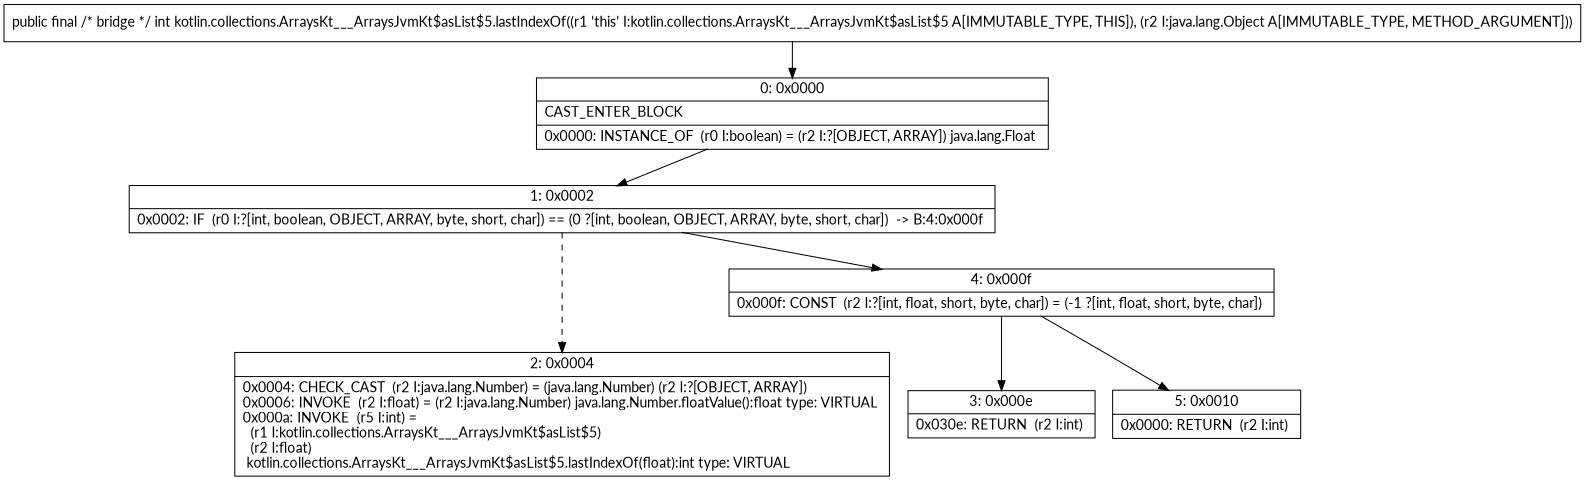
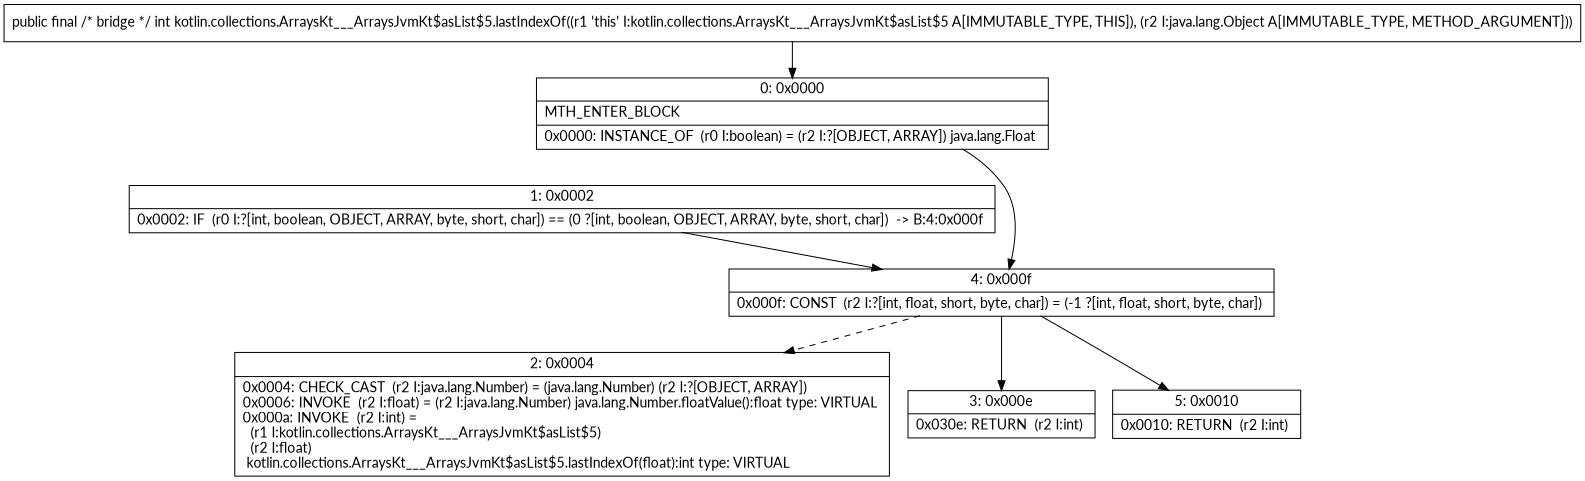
(614, 113) -> (612, 113)
(667, 166) -> (1009, 195)
(562, 287) -> (857, 333)
(332, 418) -> (332, 418)
(1207, 426) -> (1207, 426)
